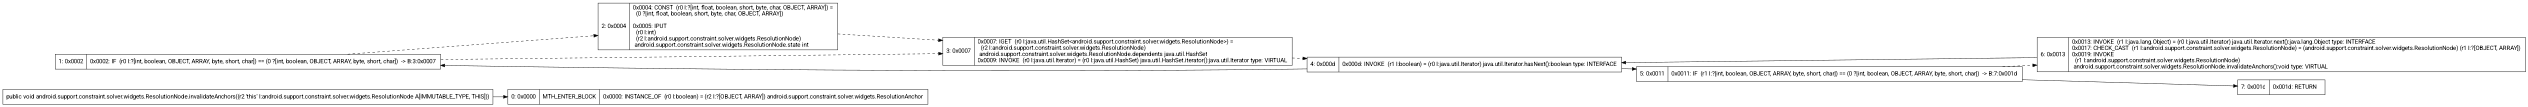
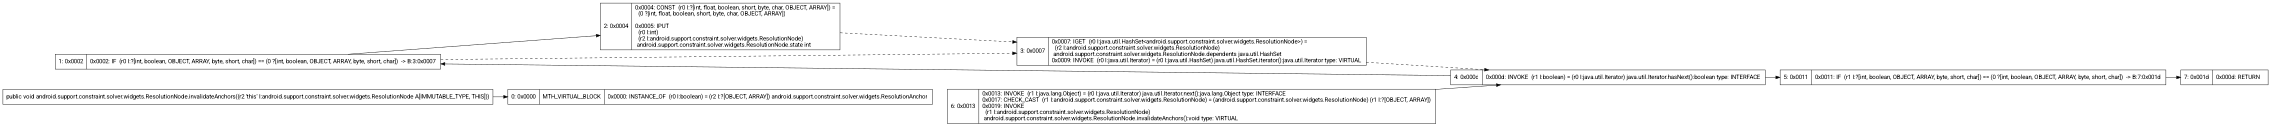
(471, 45) -> (472, 45)
(2018, 66) -> none
(2297, 87) -> (2240, 77)
(570, 97) -> (572, 97)
